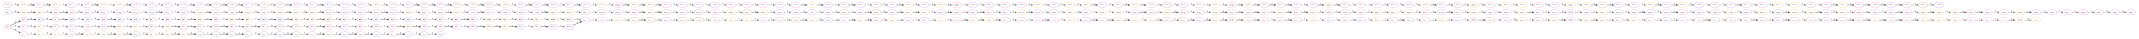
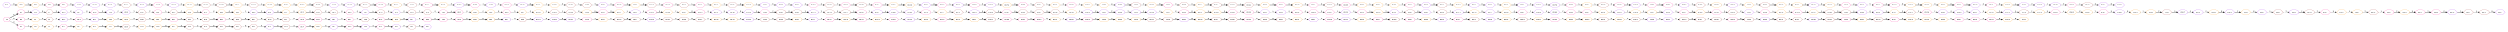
(577, 20) -> (562, 12)
